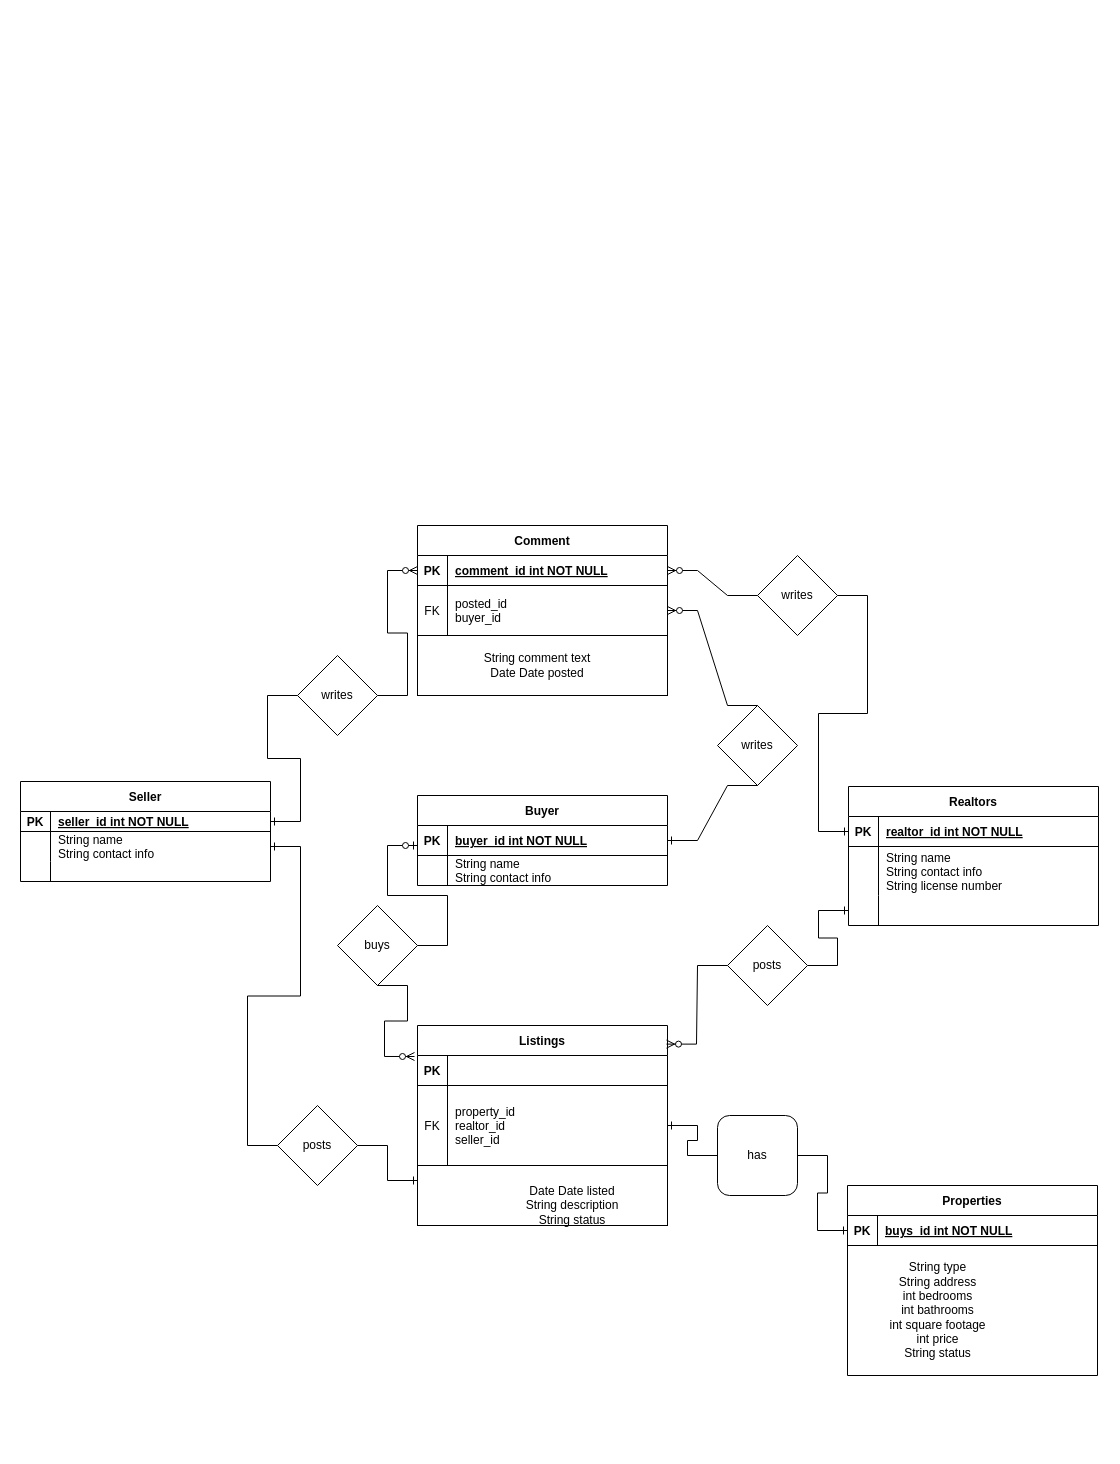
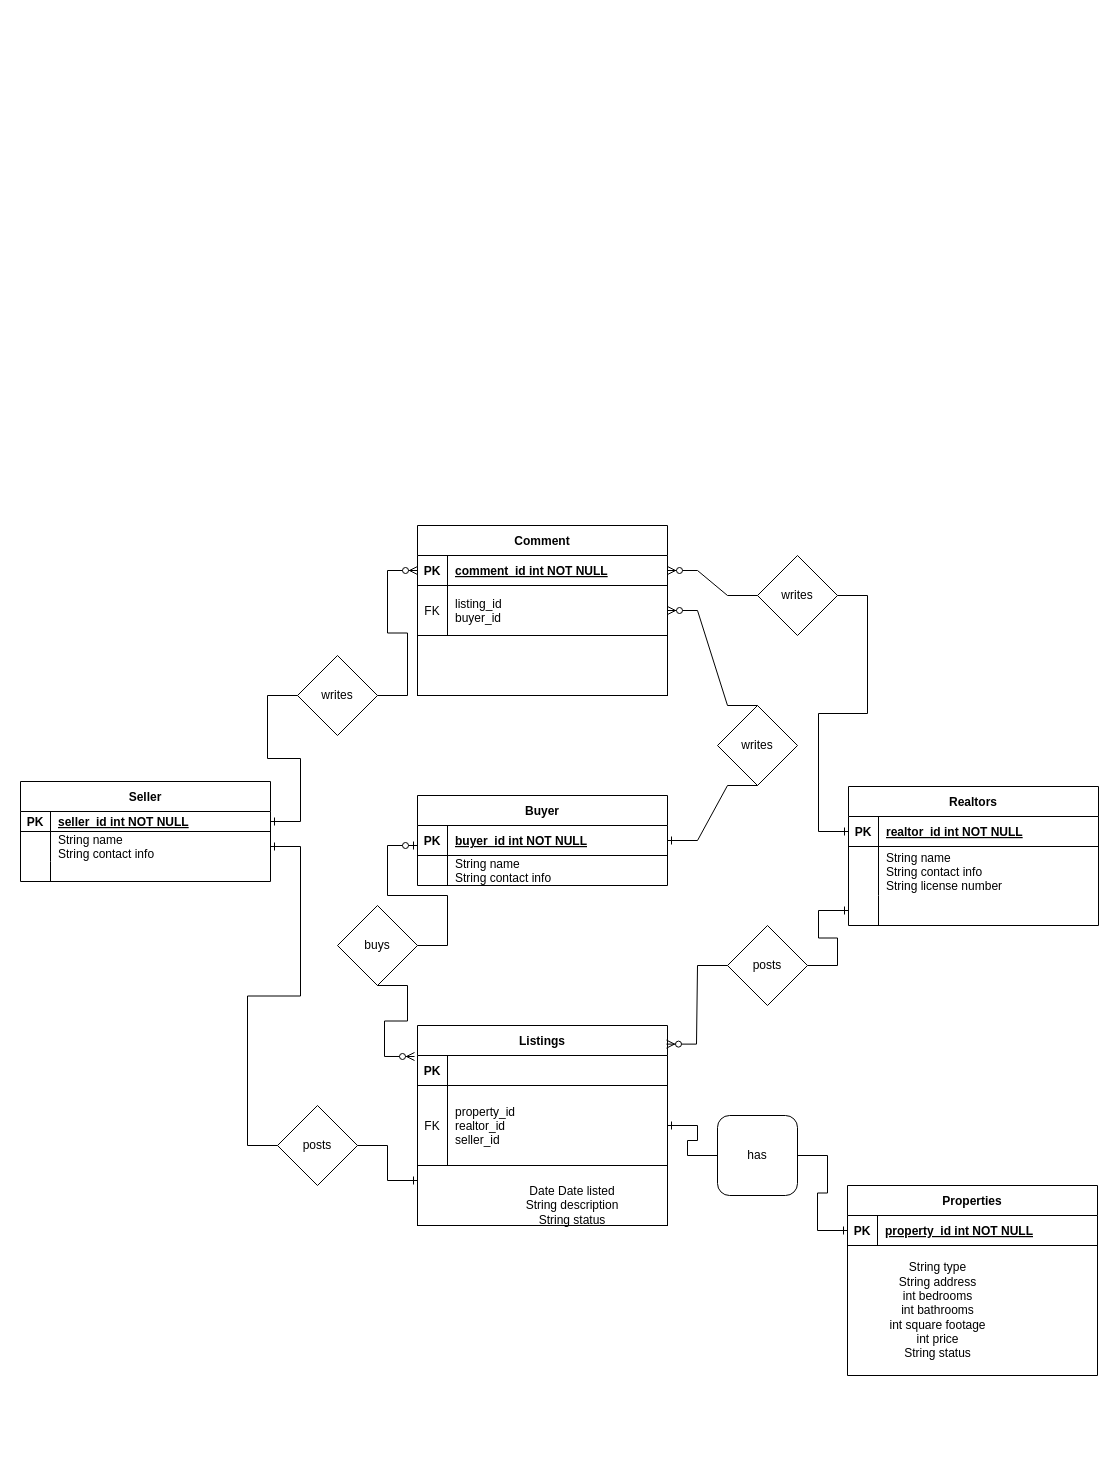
(484, 604) -> (482, 604)
(538, 666) -> none
(944, 1231) -> (958, 1231)
